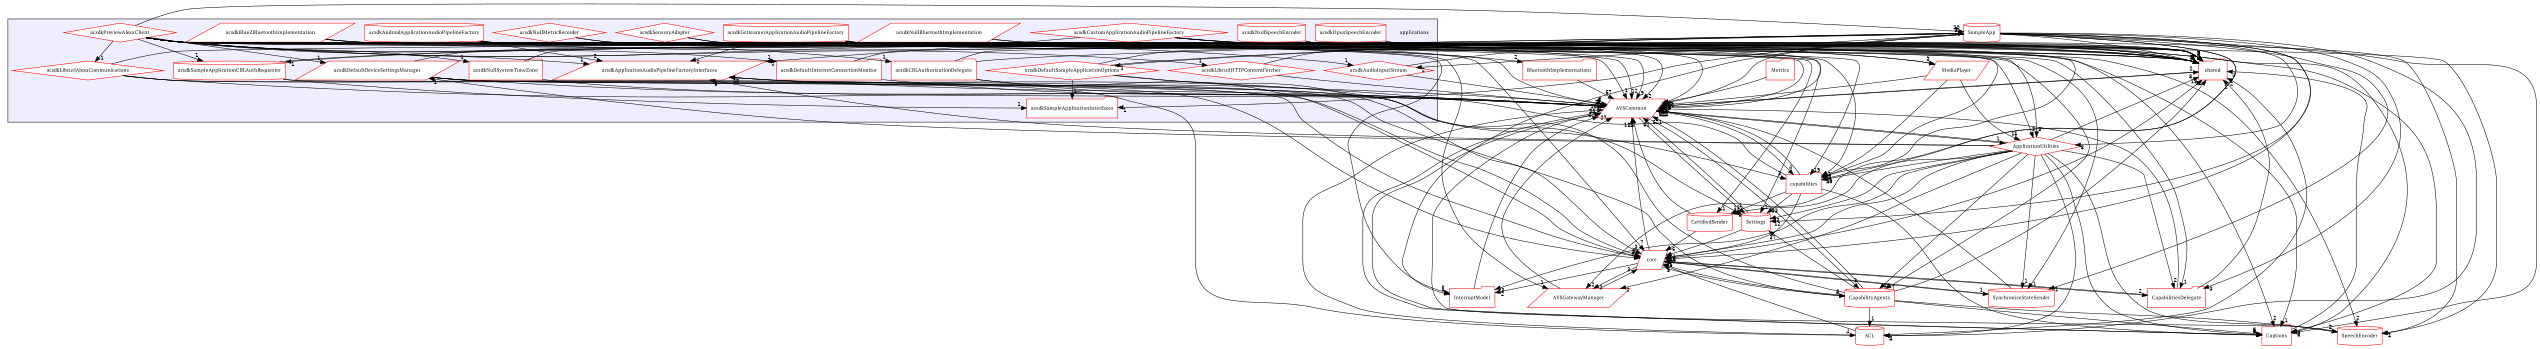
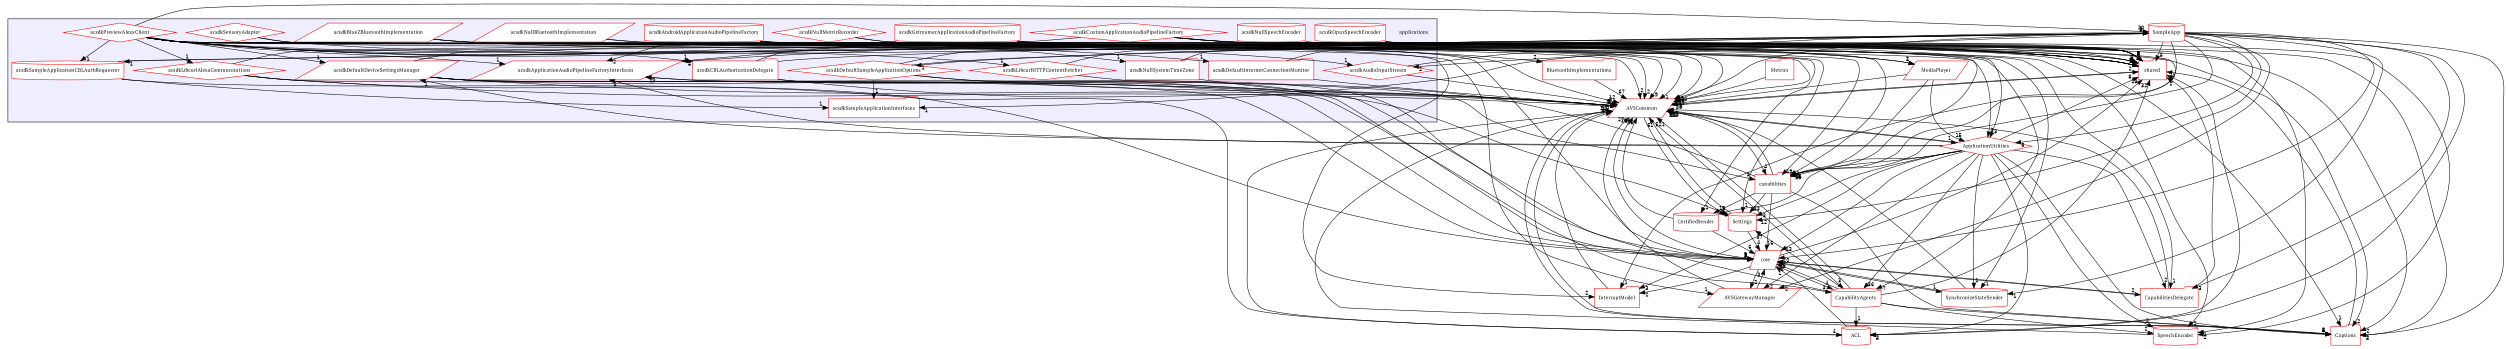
(1750, 46) -> none
(1165, 92) -> none
